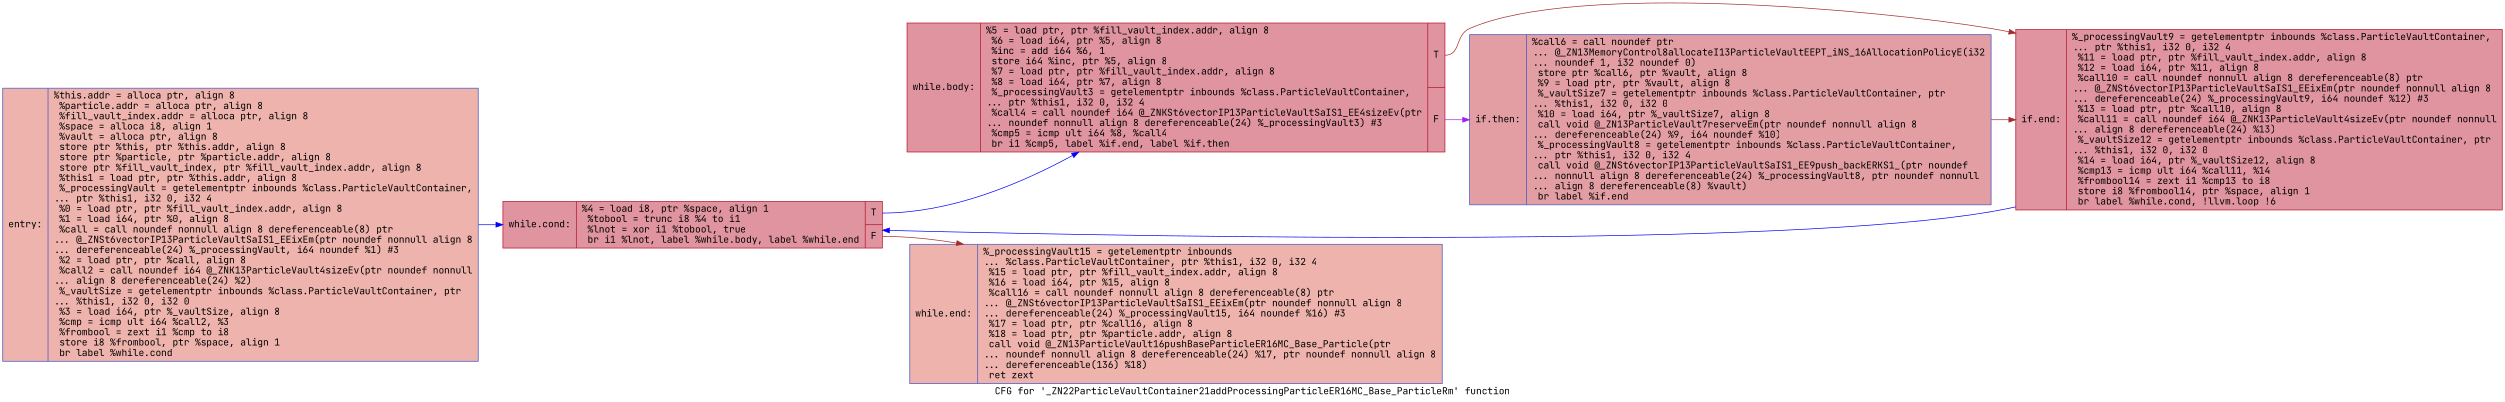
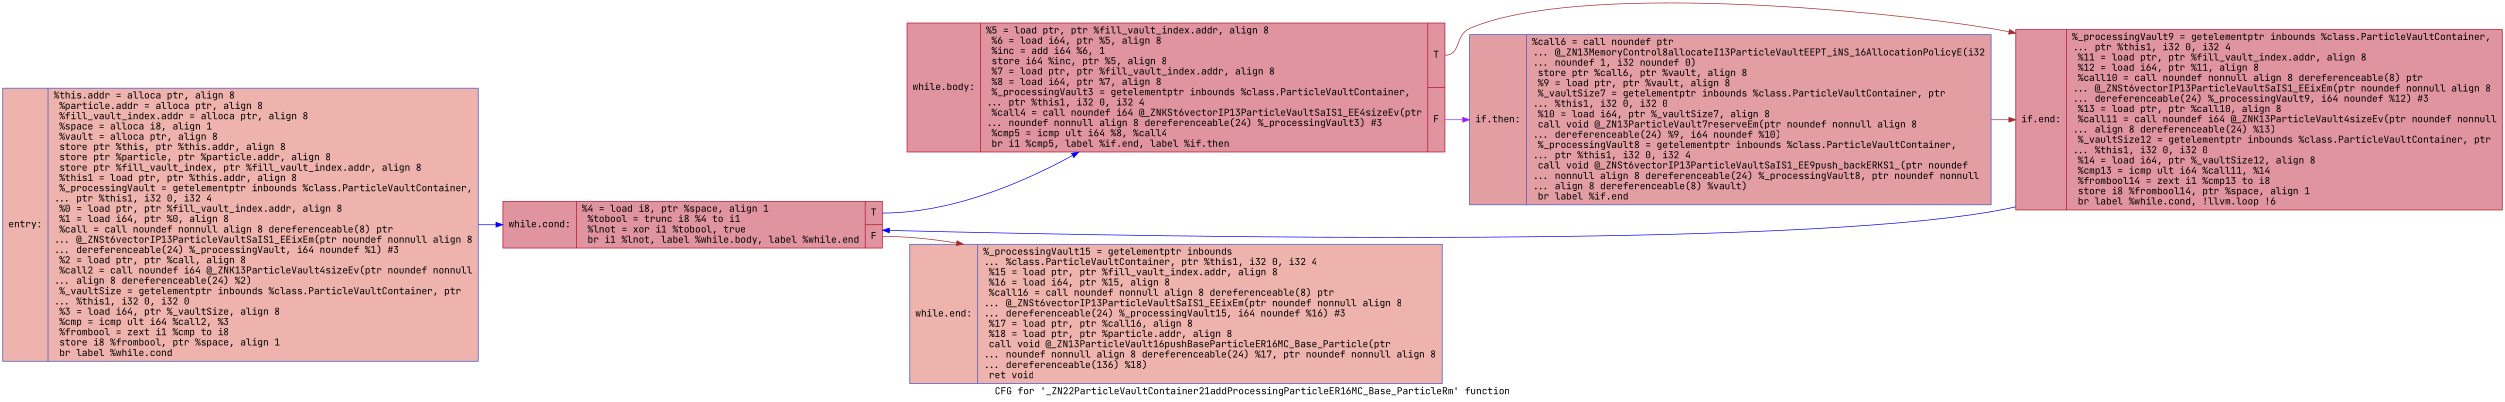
(1009, 375) -> (1009, 375)
